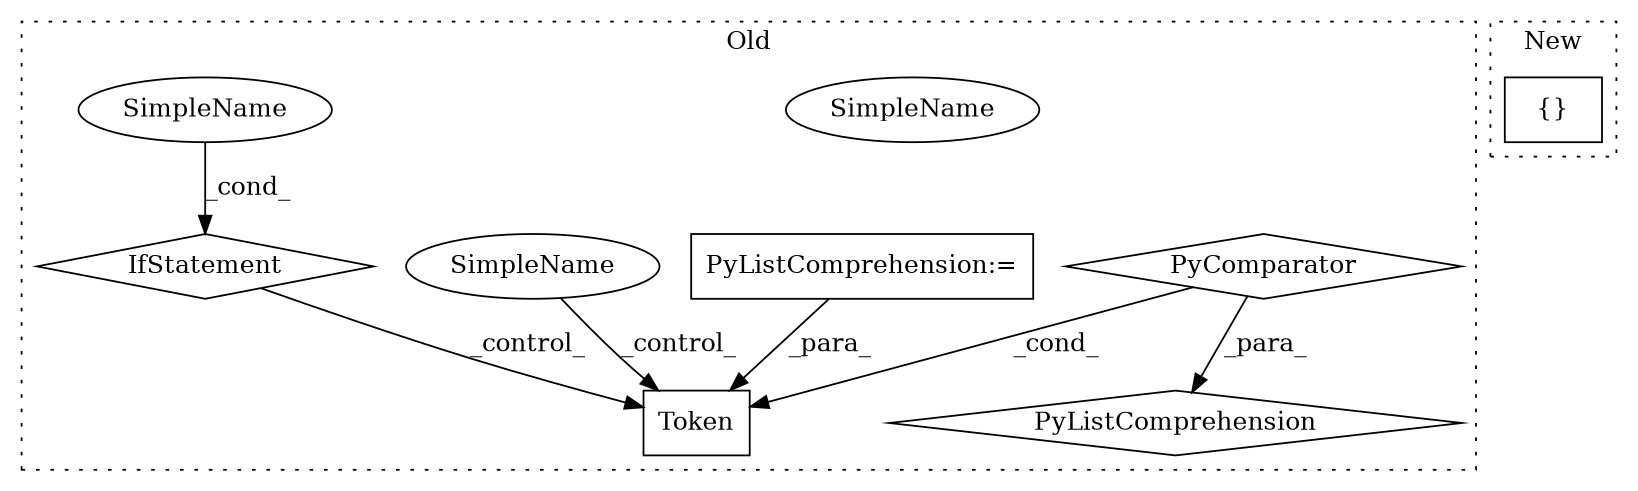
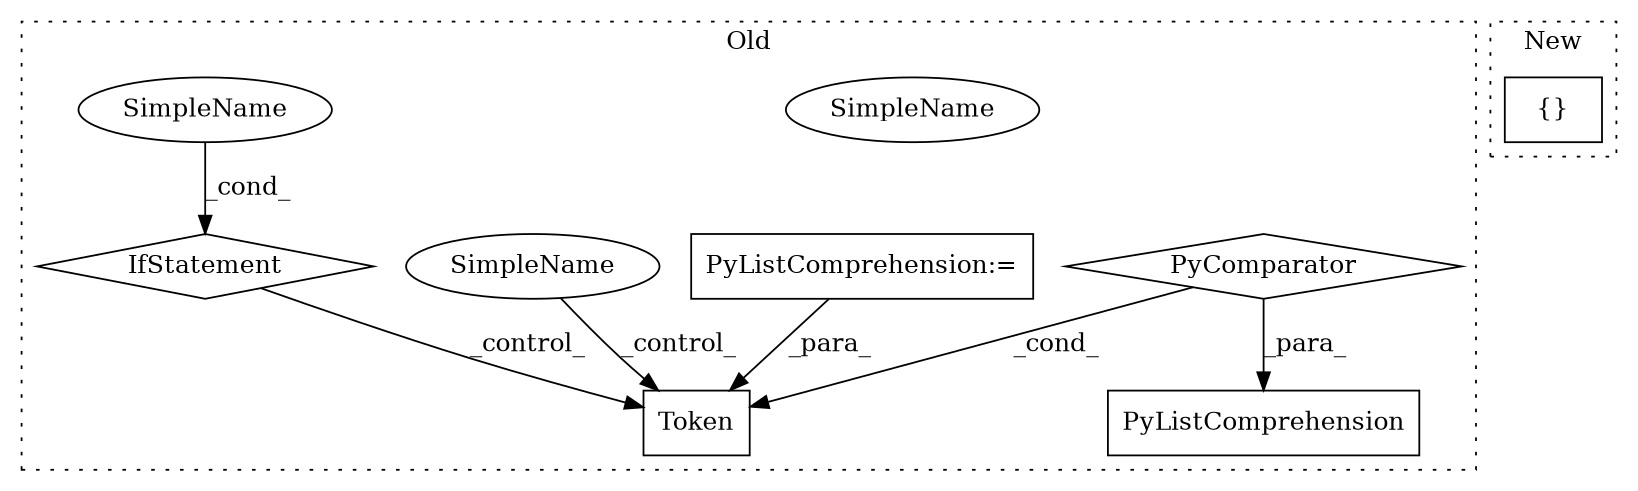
(1175, 423) -> (1264, 423)
